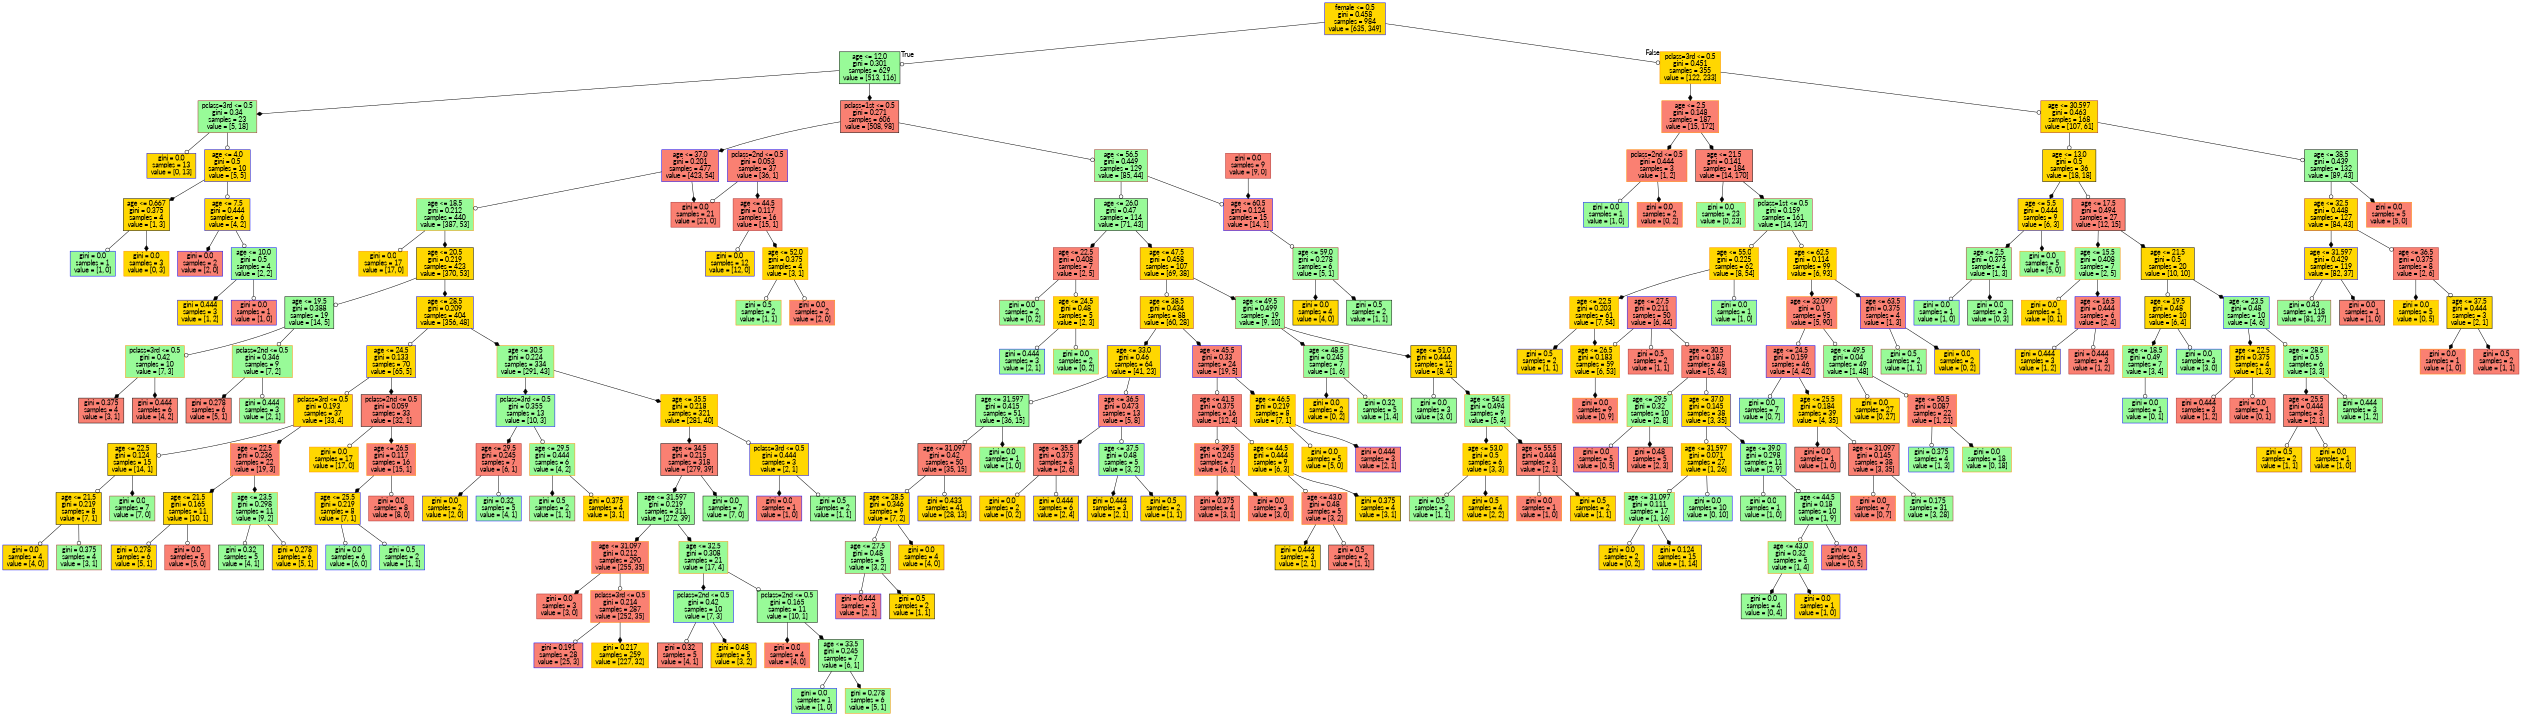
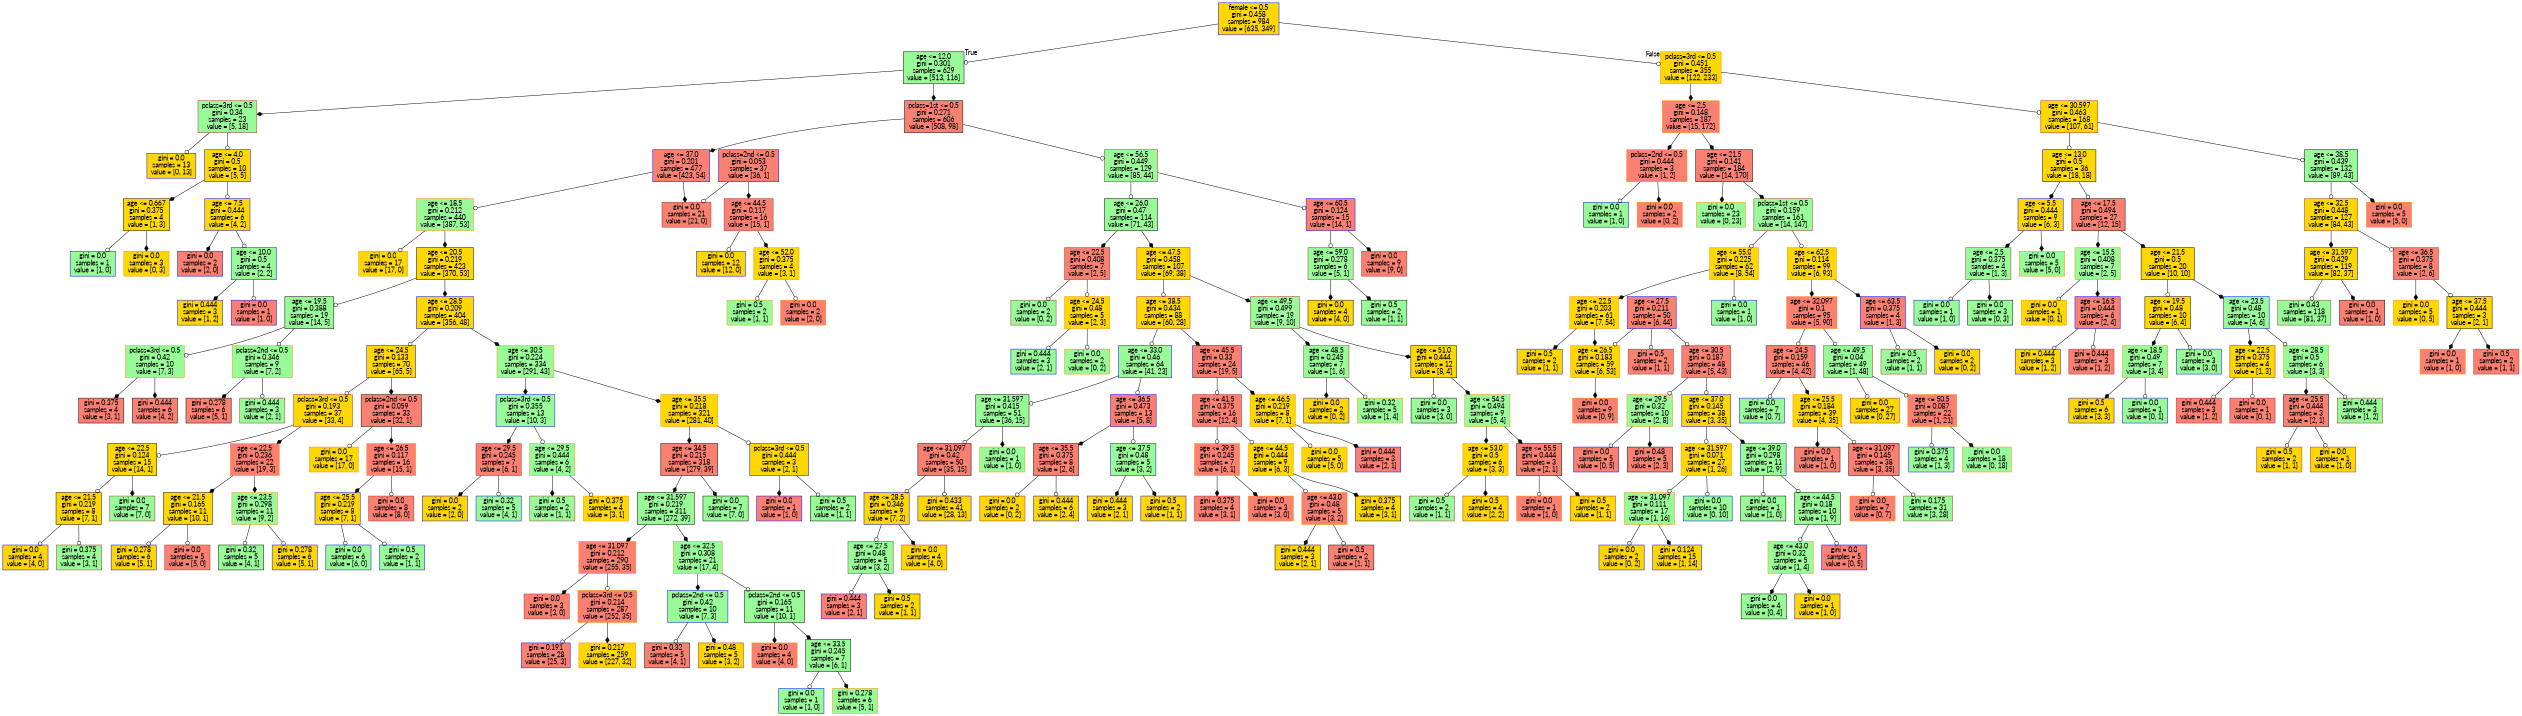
(1248, 186) -> (1357, 239)
(1152, 335) -> (1155, 335)
(1134, 362) -> (1145, 362)
none -> (2091, 411)
